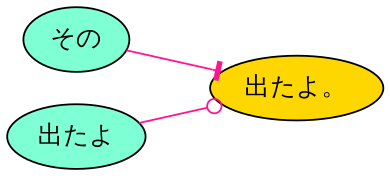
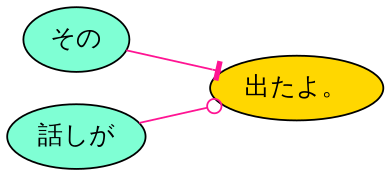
(76, 137) -> (76, 137)
